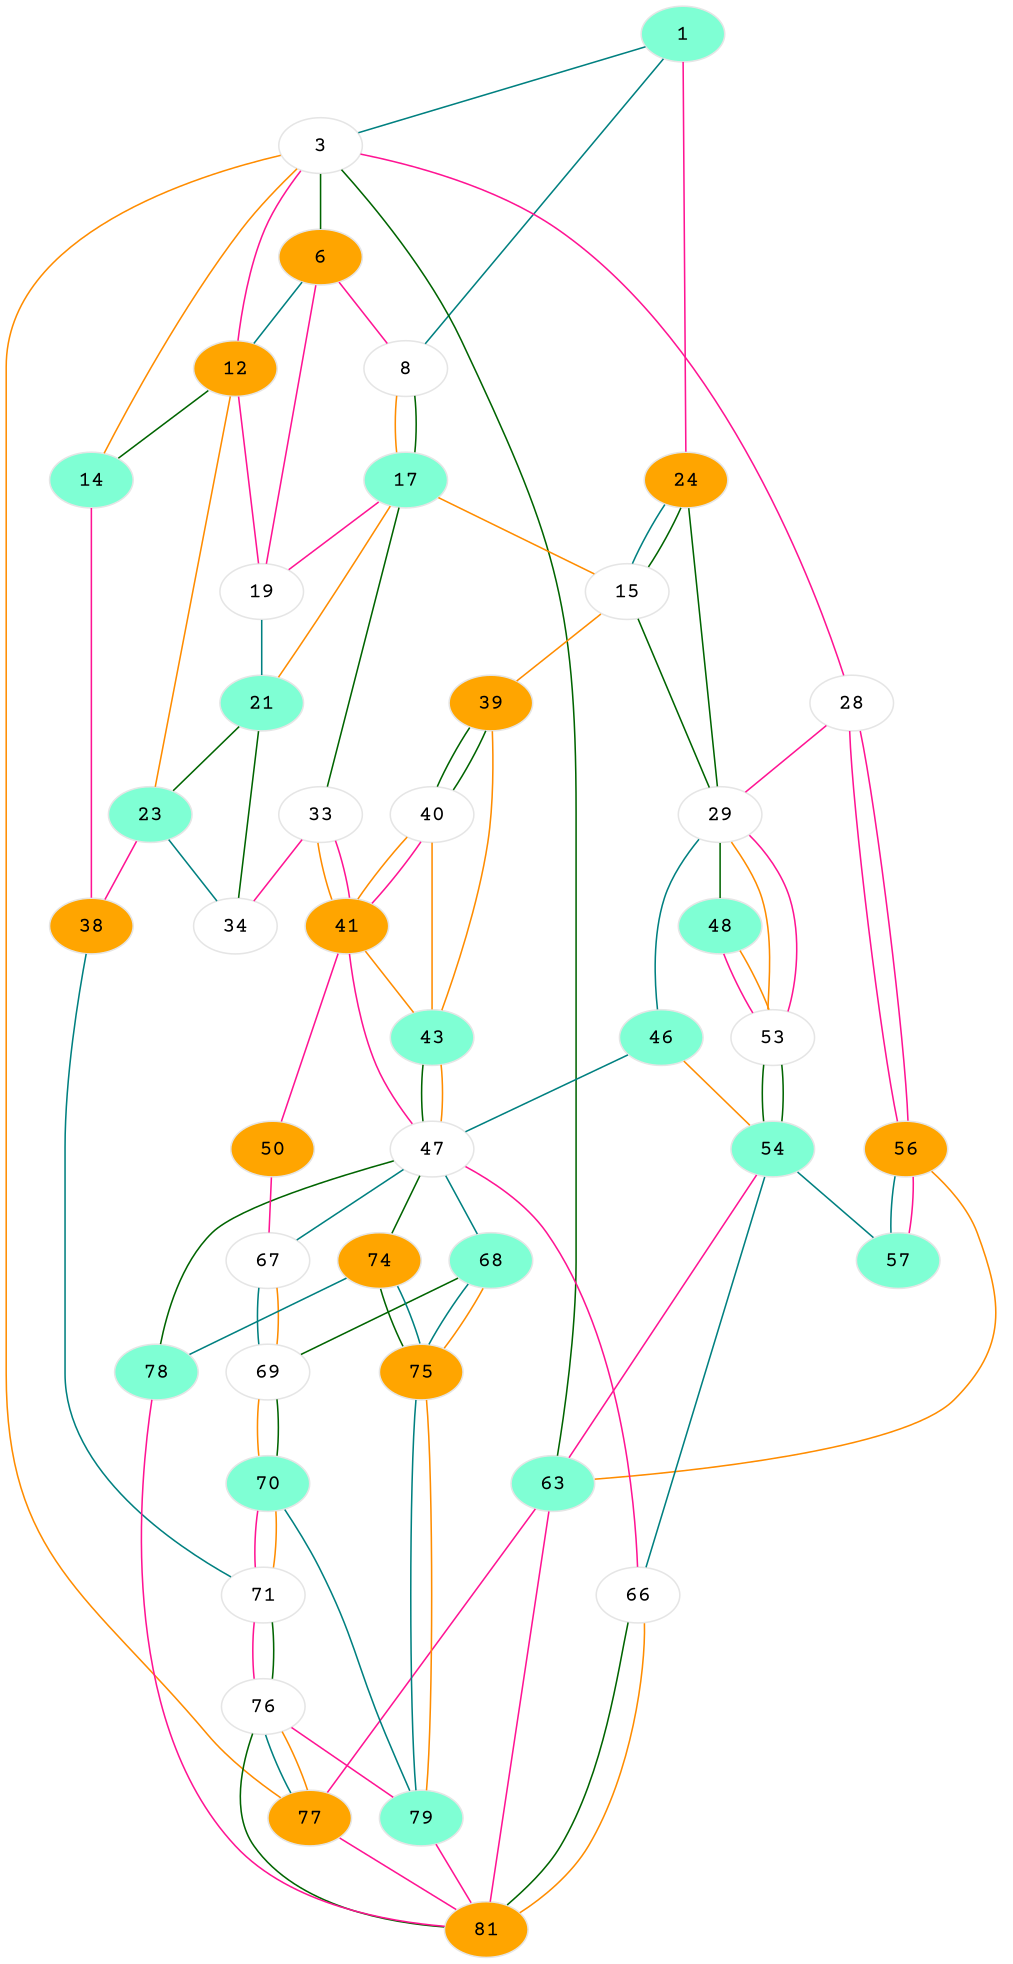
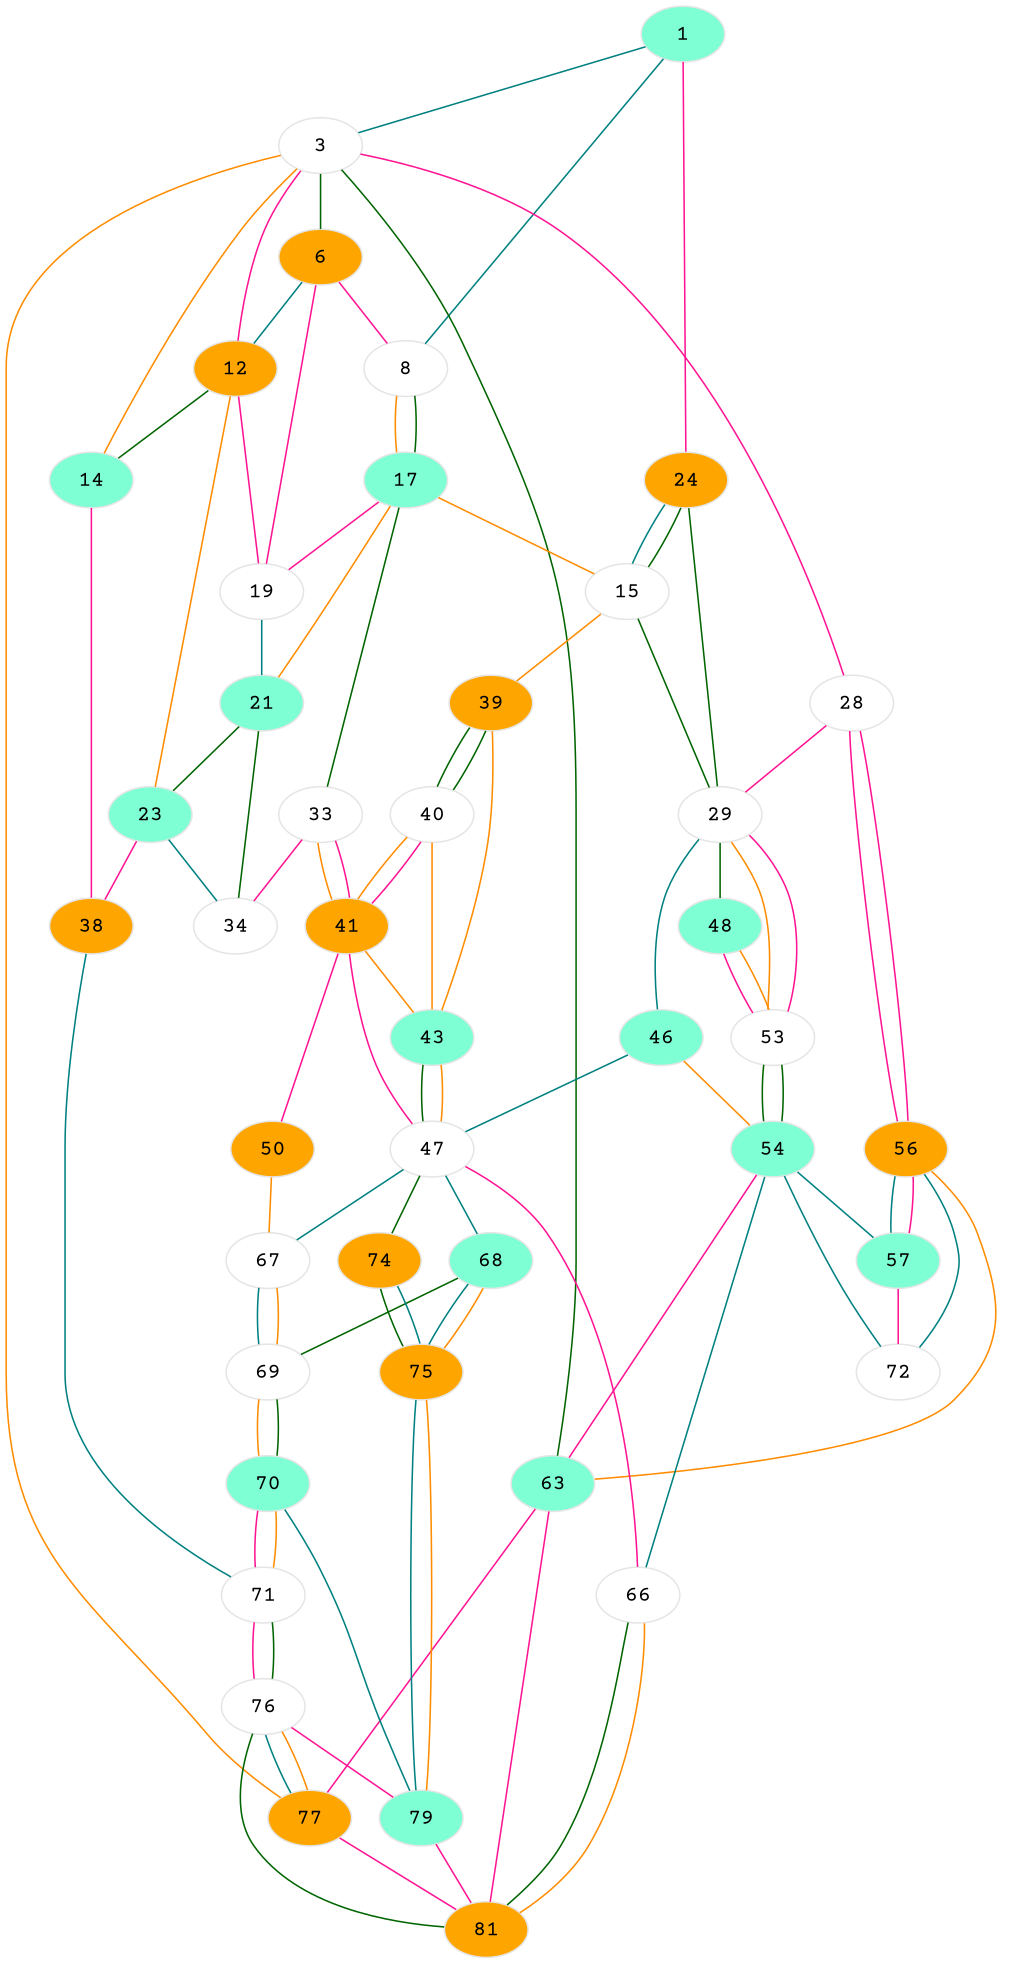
(270, 1212) -> (270, 1205)
(156, 1372) -> none
none -> (898, 1372)
